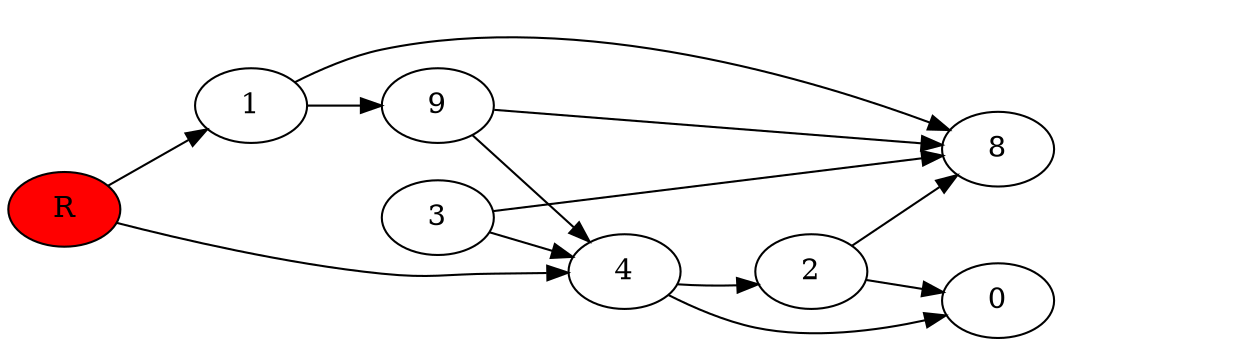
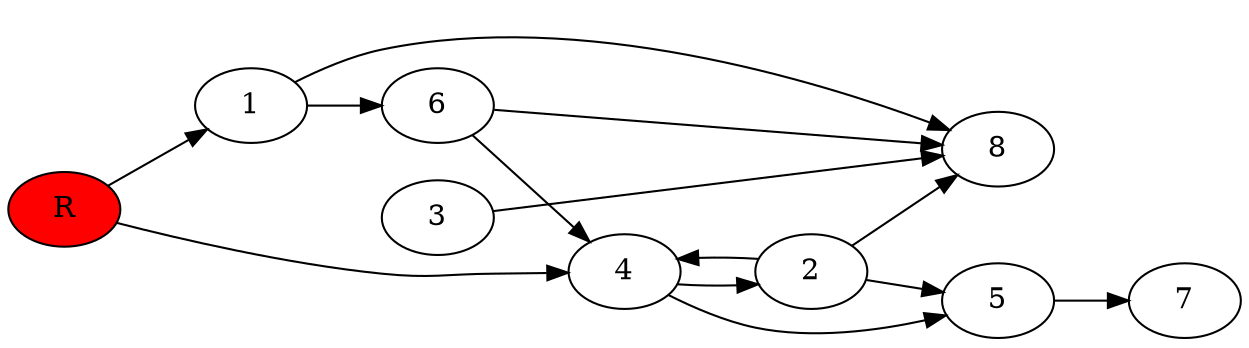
(438, 106) -> (438, 106)
(521, 242) -> (728, 258)
(998, 301) -> (998, 301)
none -> (1185, 301)
